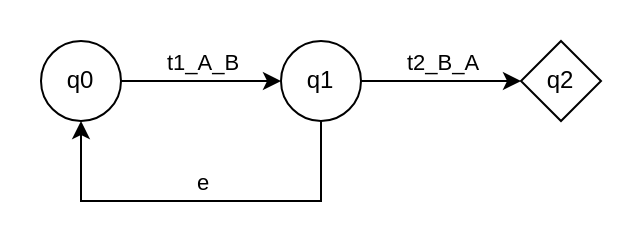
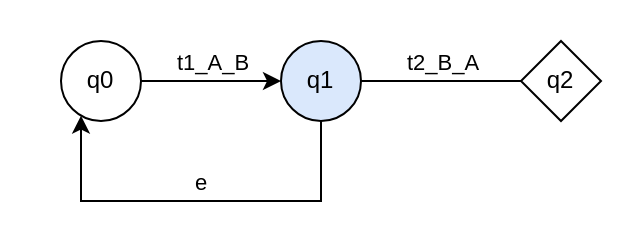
(81, 81) -> (101, 81)
(321, 81) -> (321, 81)
(506, 81) -> (511, 81)
